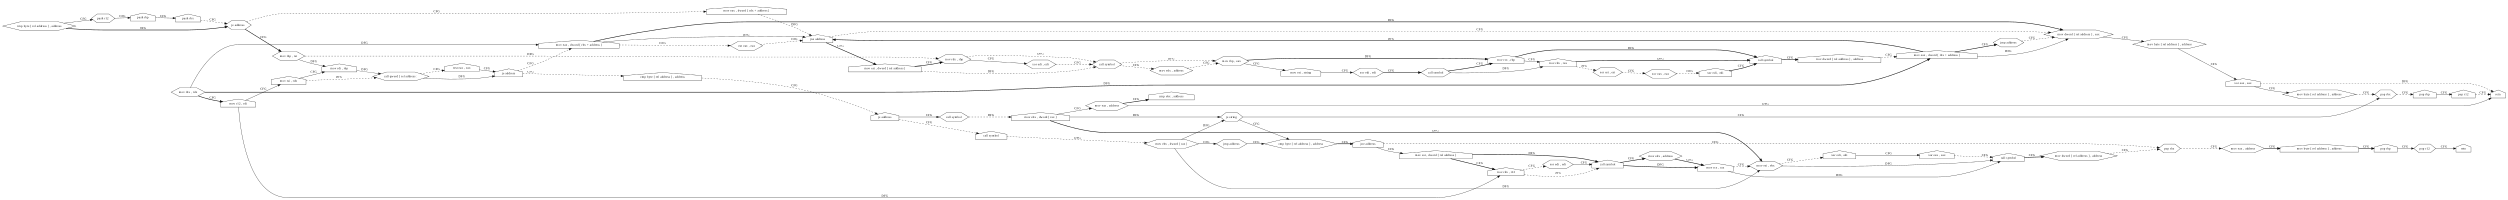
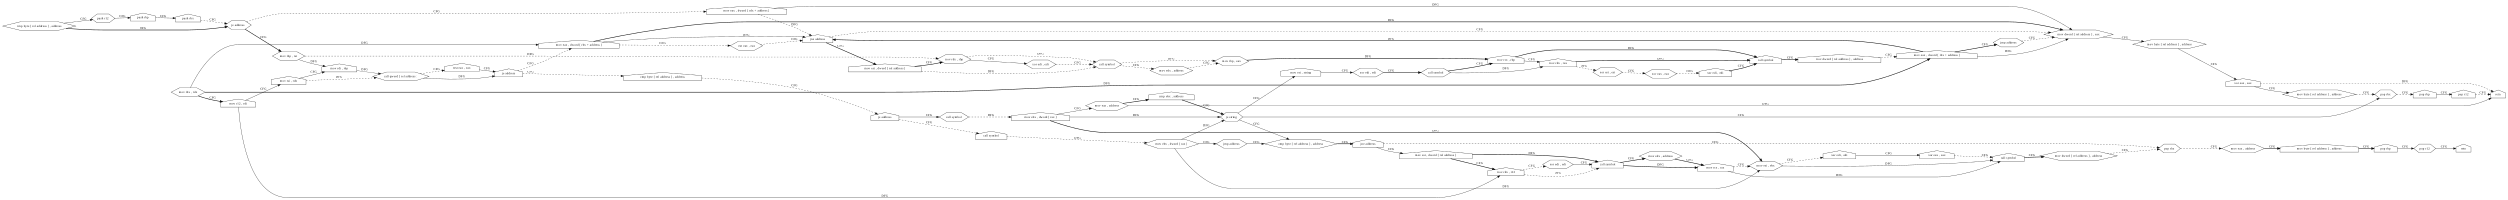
none -> (1424, 6)
(1263, 67) -> (1265, 95)
none -> (1204, 107)
